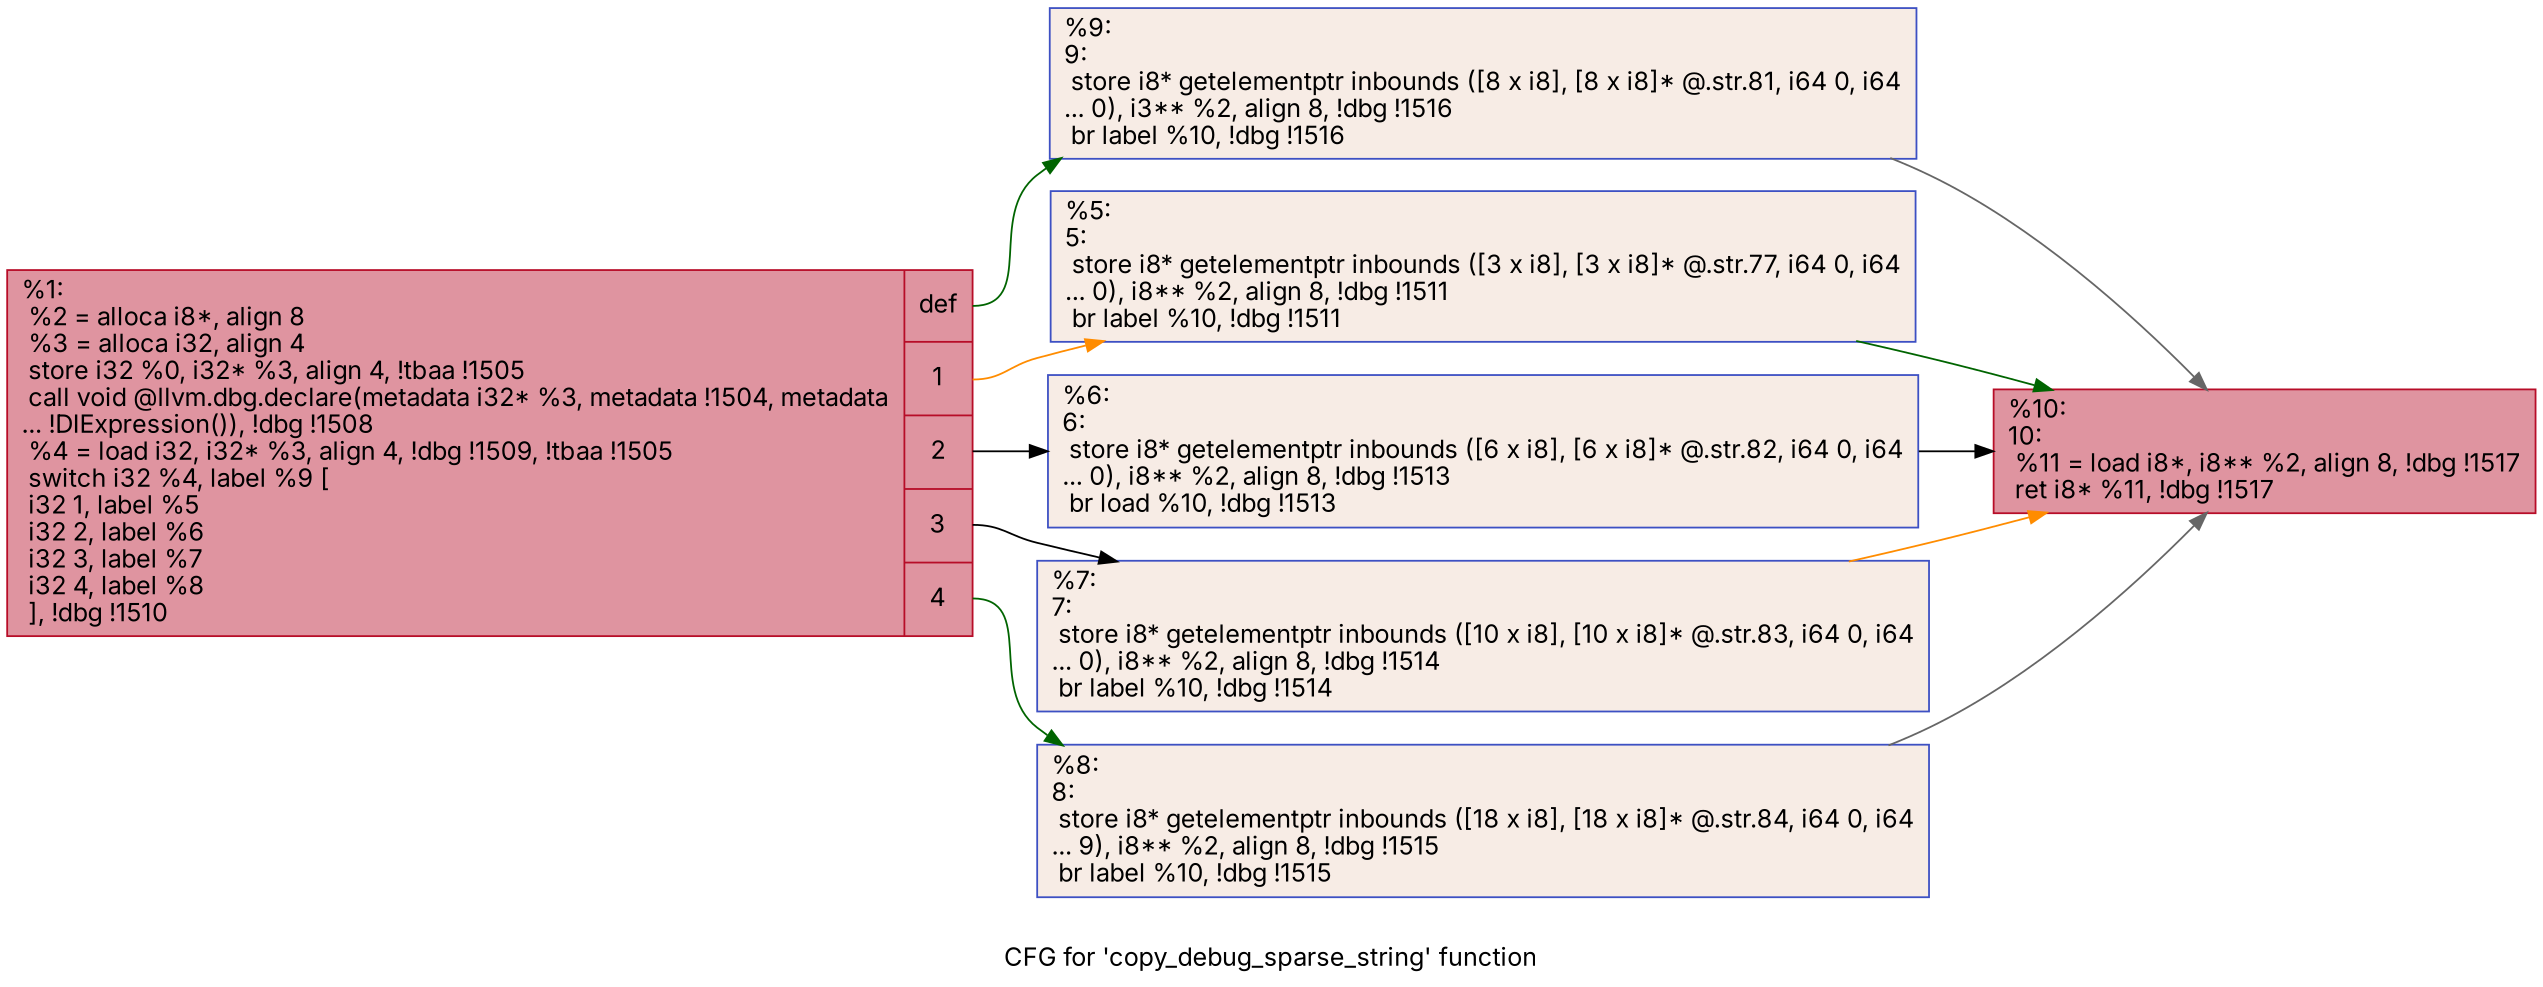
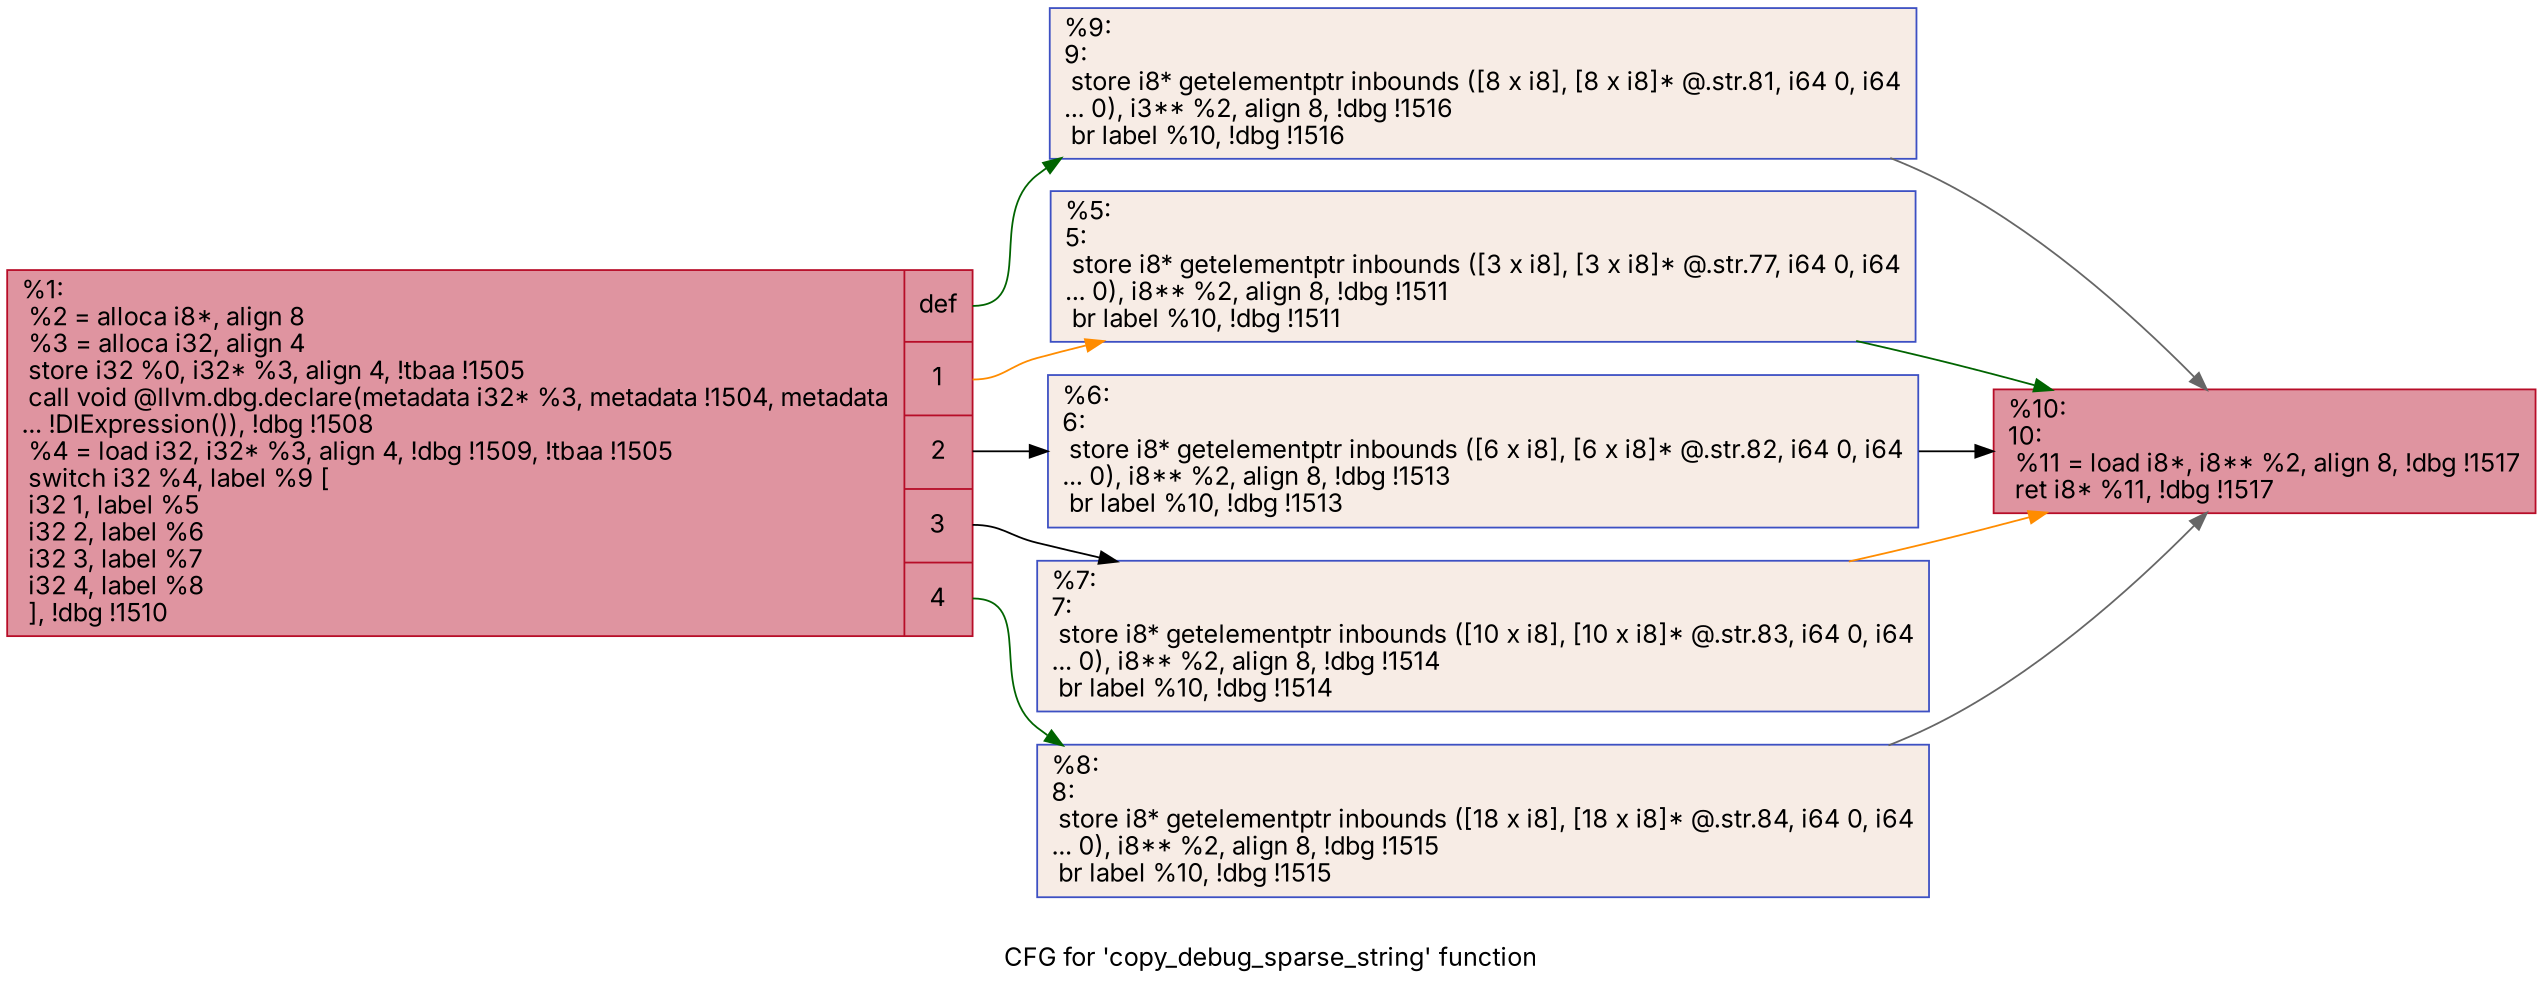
(1200, 504) -> (1203, 504)
(1246, 847) -> (1246, 847)
